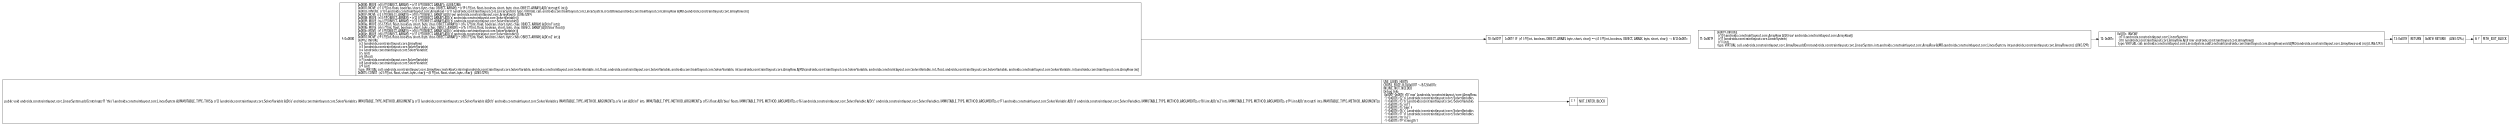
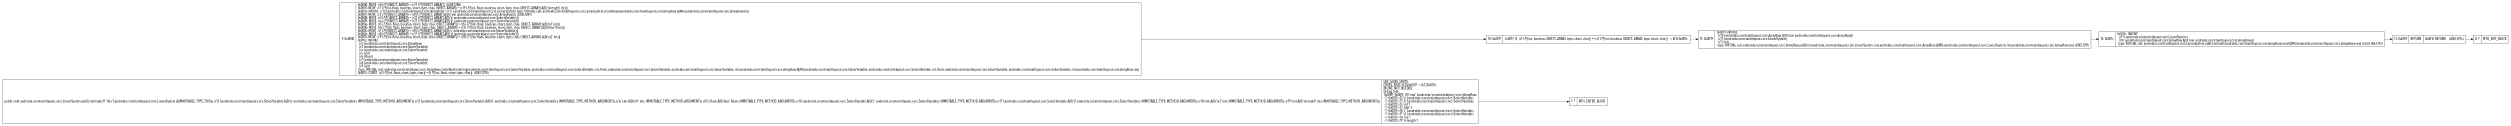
none -> (1693, 39)
(1592, 102) -> (1592, 102)
